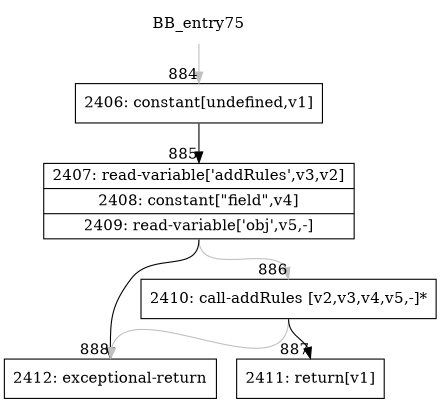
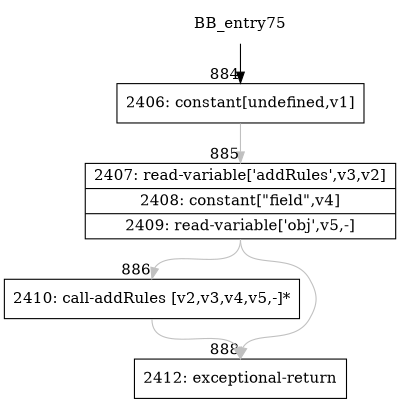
(199, 58) -> (240, 58)
(199, 138) -> (240, 138)
(135, 275) -> (315, 293)
(310, 379) -> none
